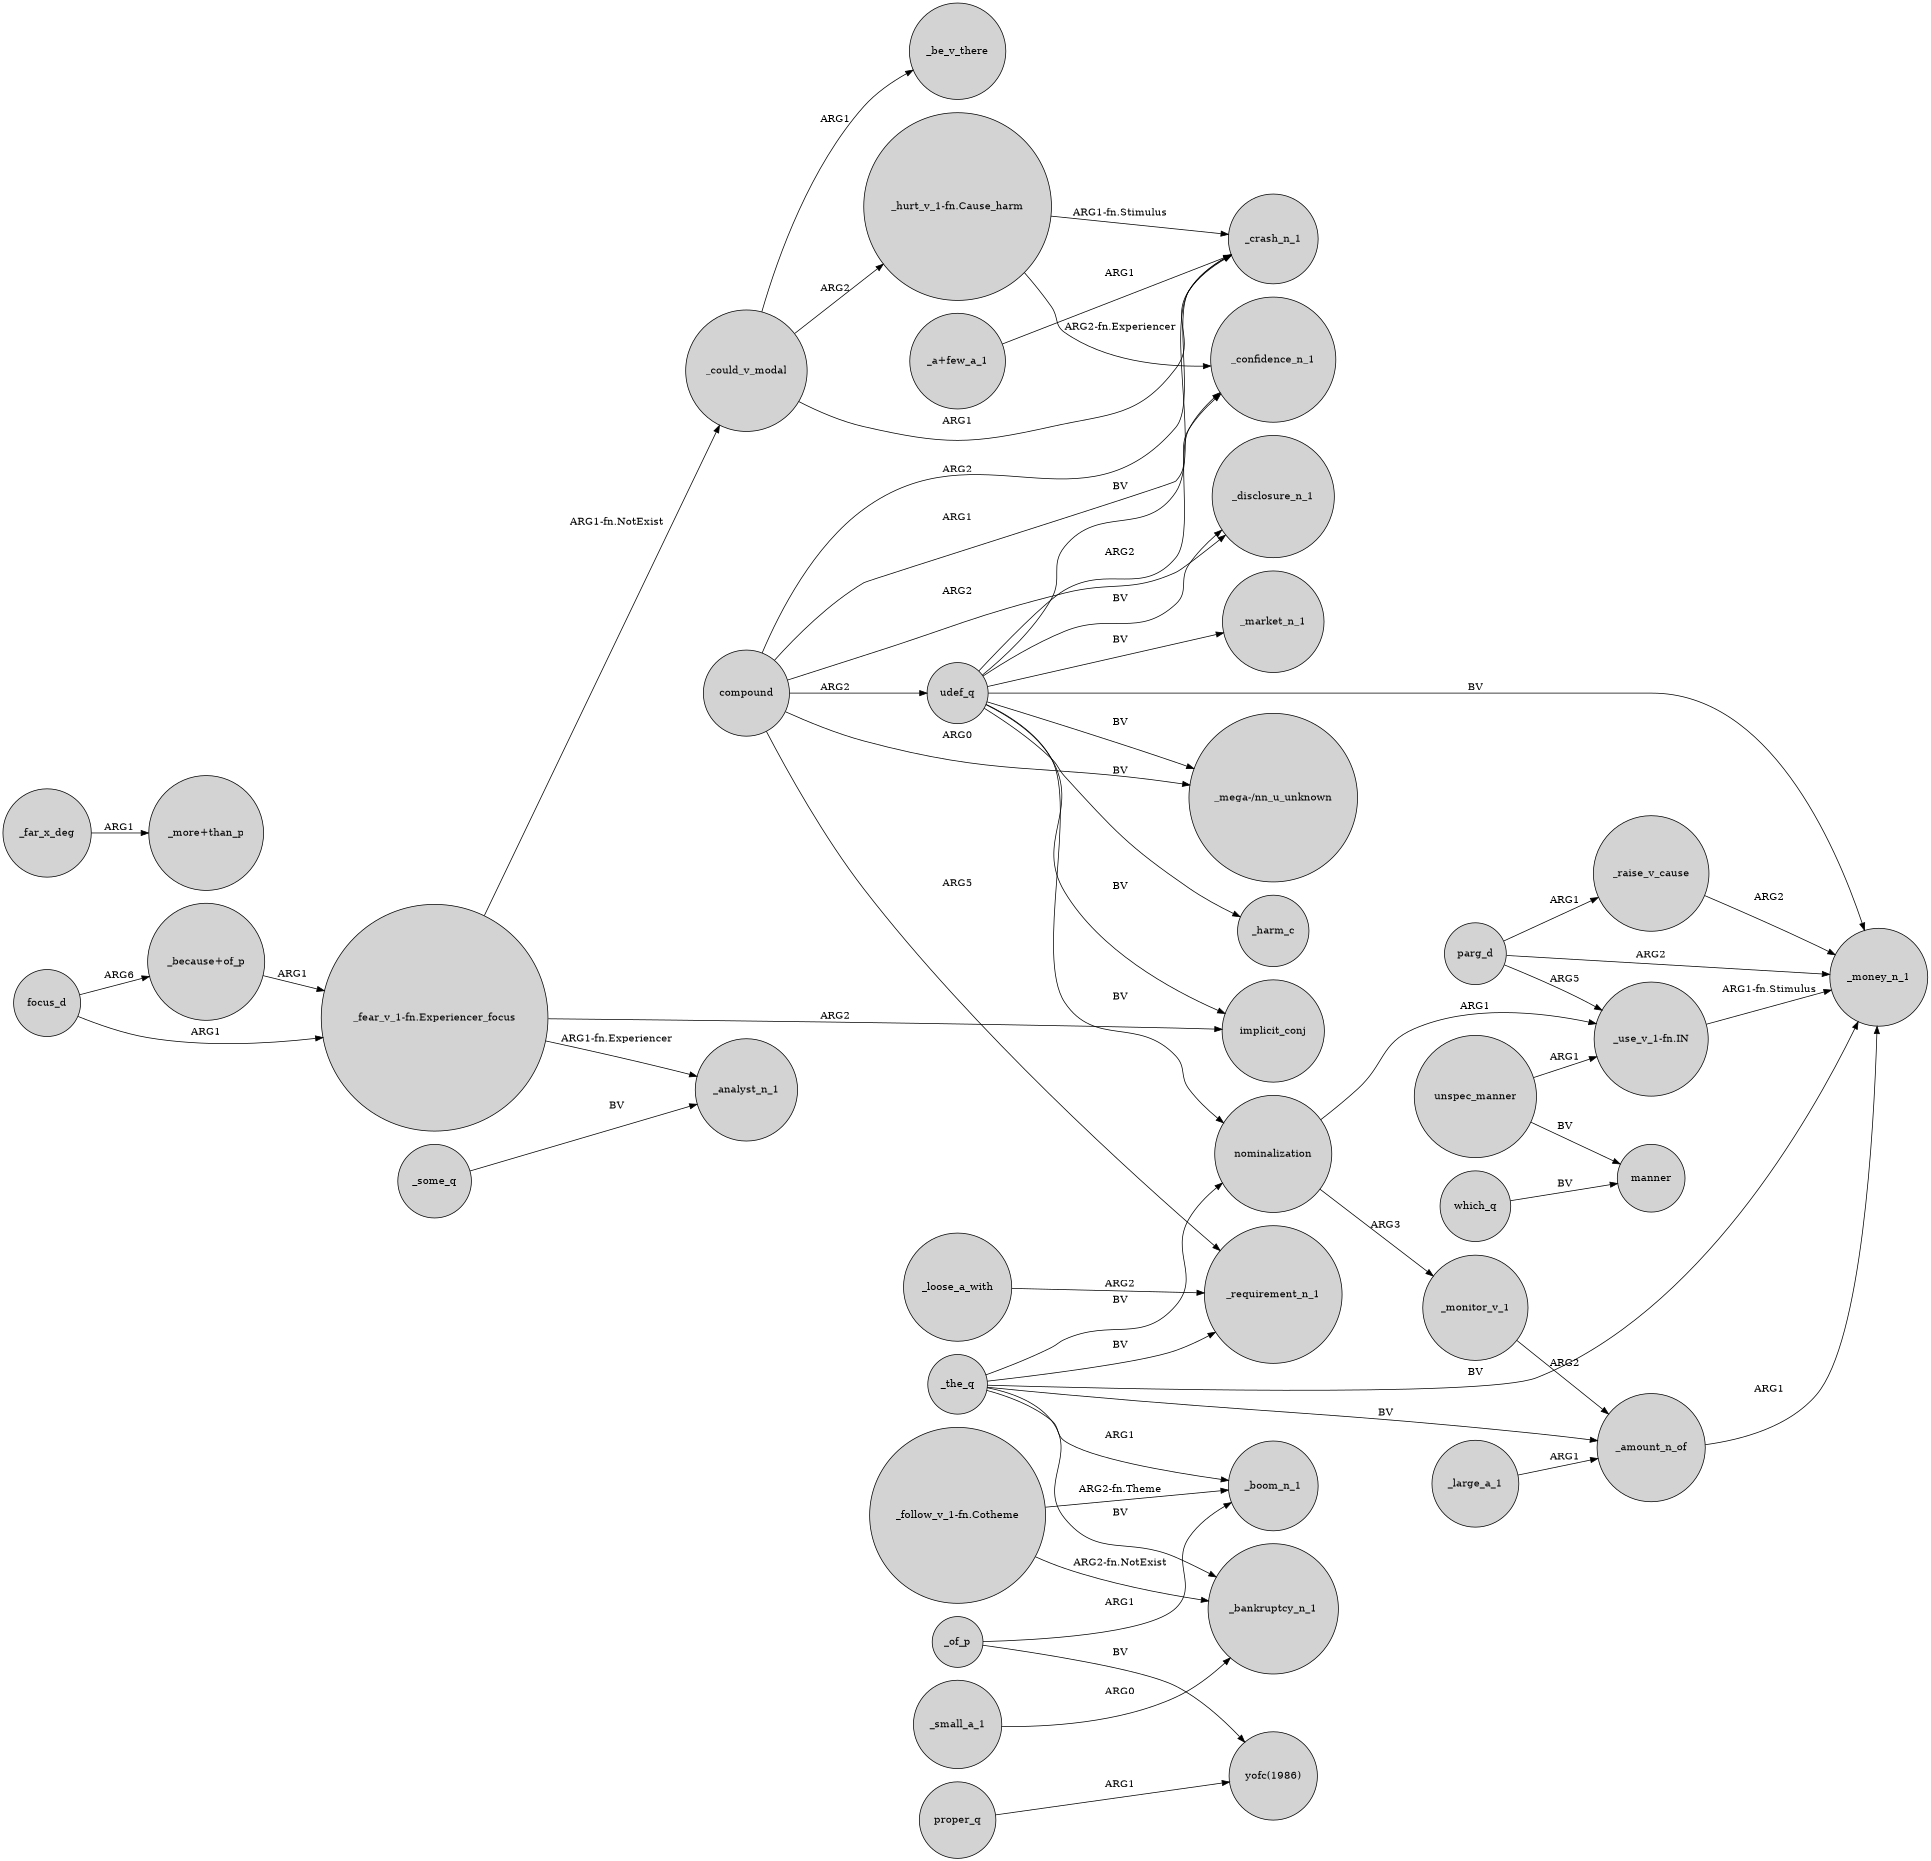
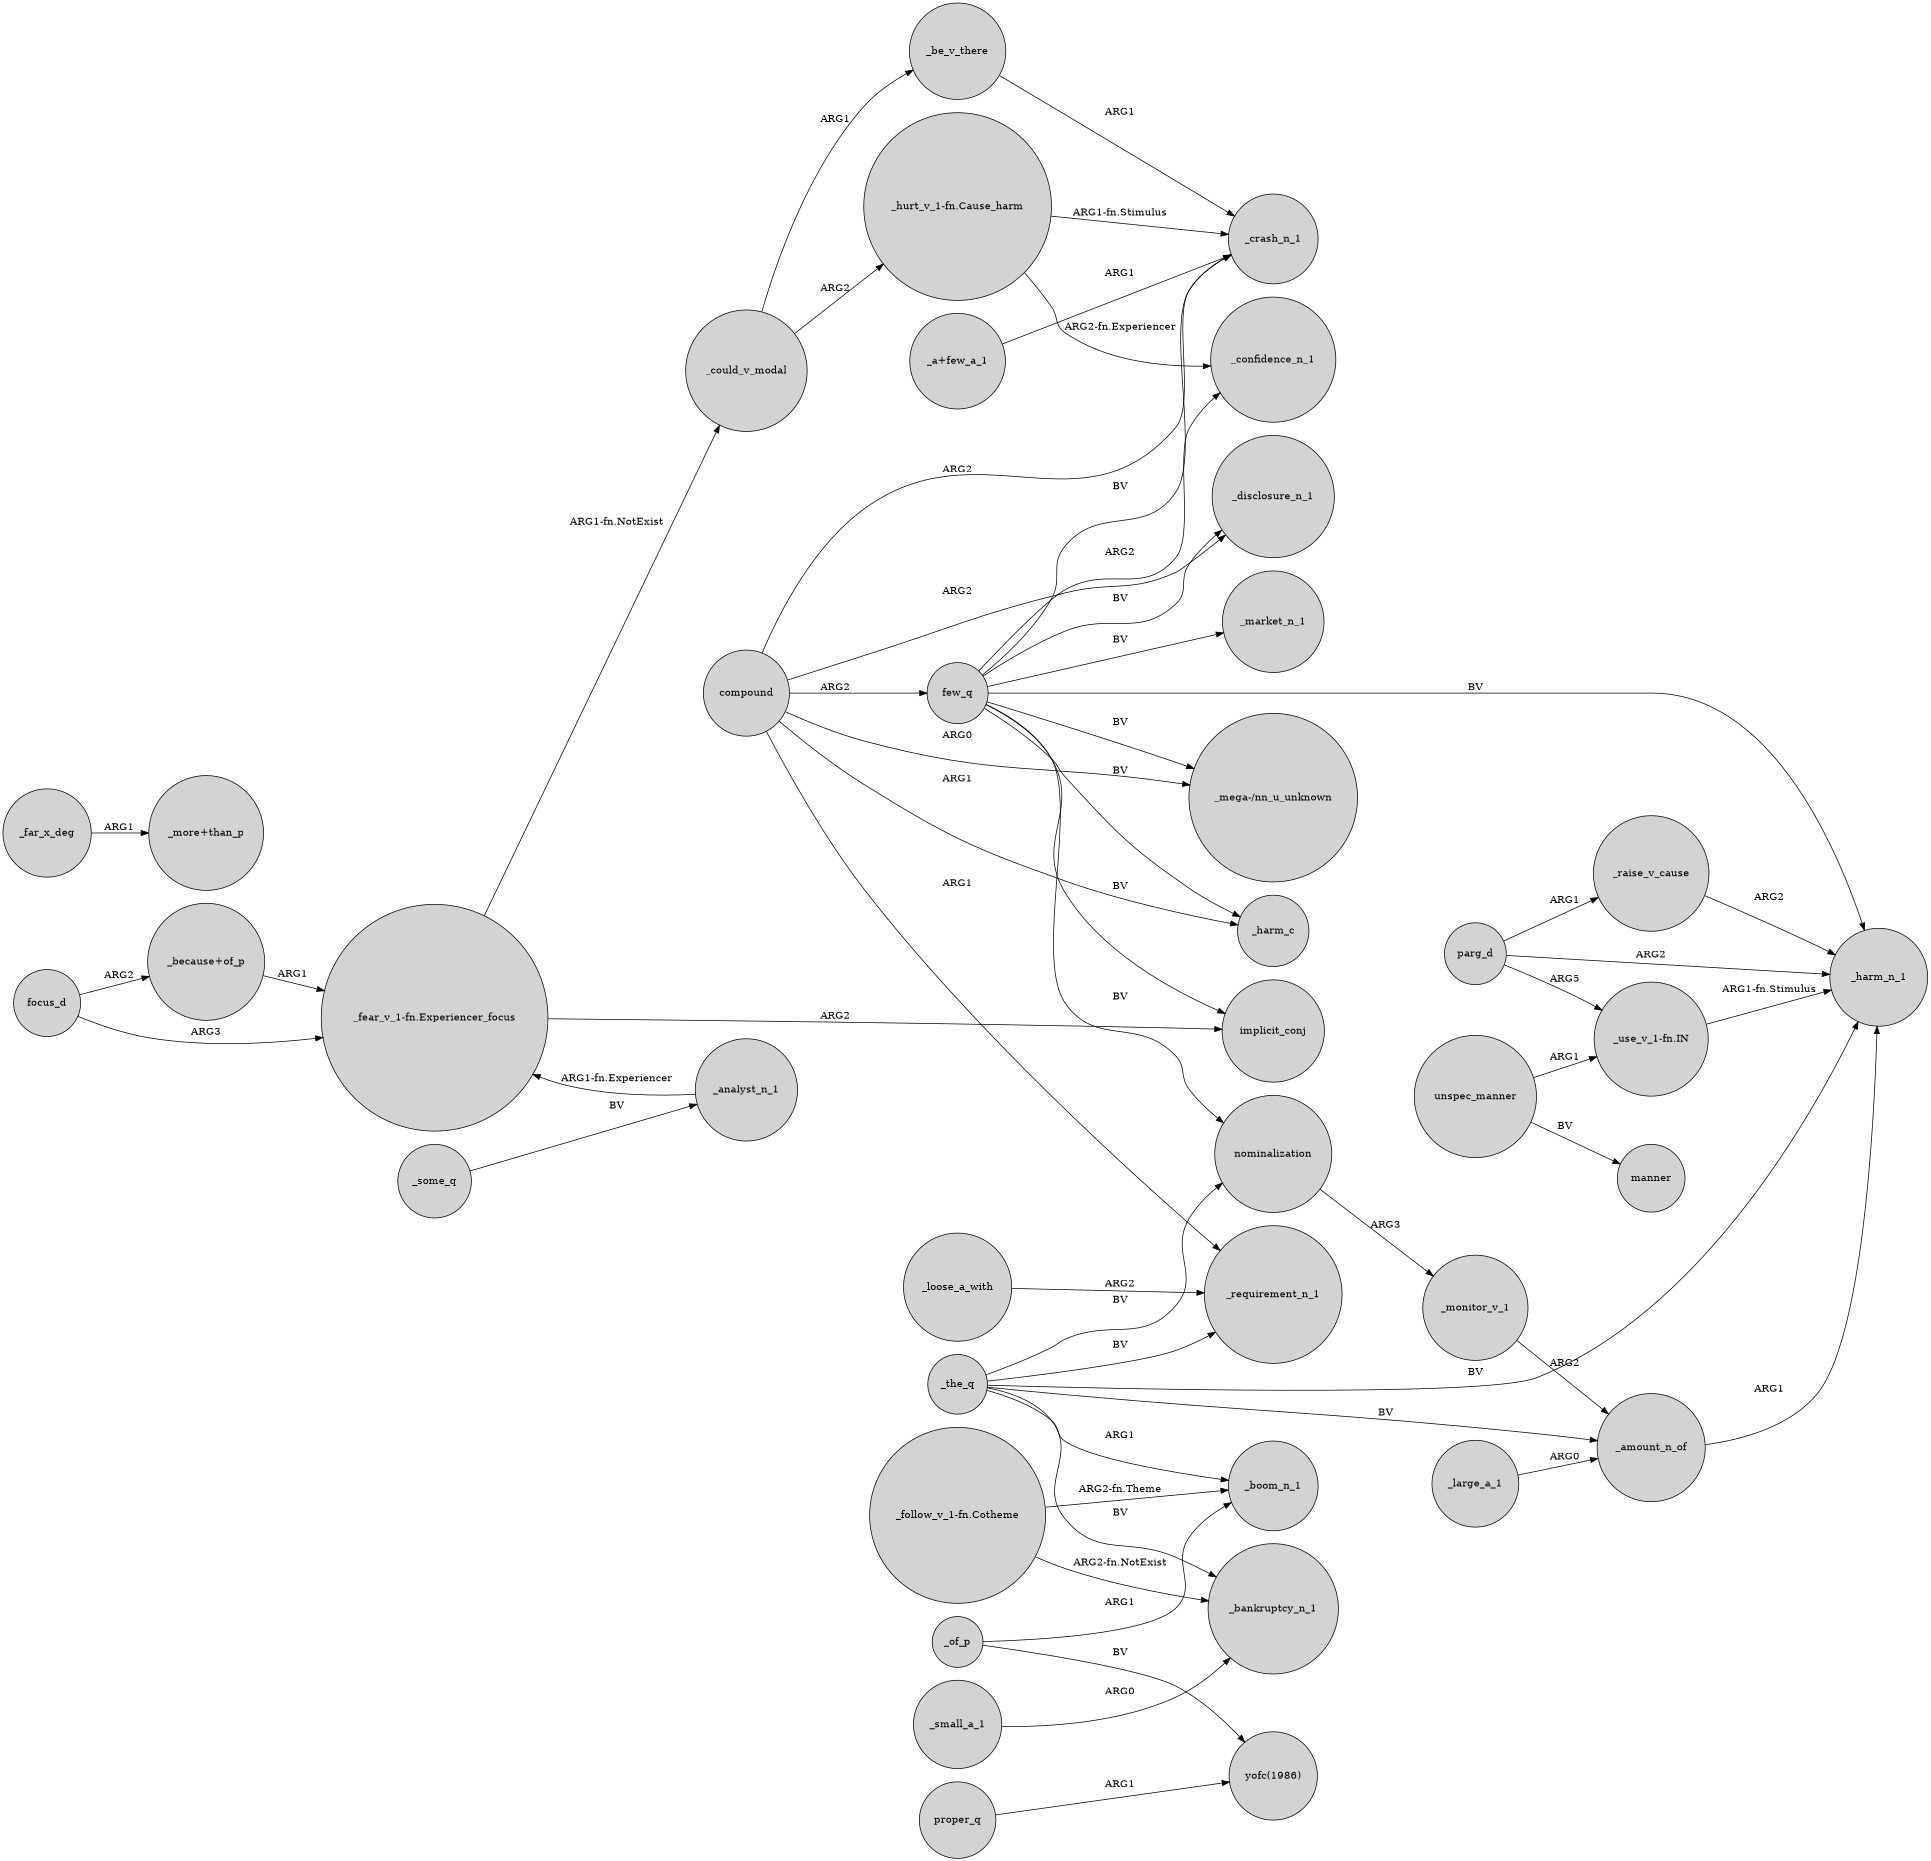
(1057, 425) -> (1114, 144)
(1009, 536) -> (991, 853)
(958, 693) -> (958, 693)
(958, 883) -> (958, 883)
(119, 975) -> (119, 975)
(1879, 977) -> (1879, 977)
(1436, 1021) -> none
(206, 1032) -> (206, 1032)
(618, 1057) -> (617, 1093)
(1475, 1206) -> none
(1565, 1457) -> (1565, 1457)
